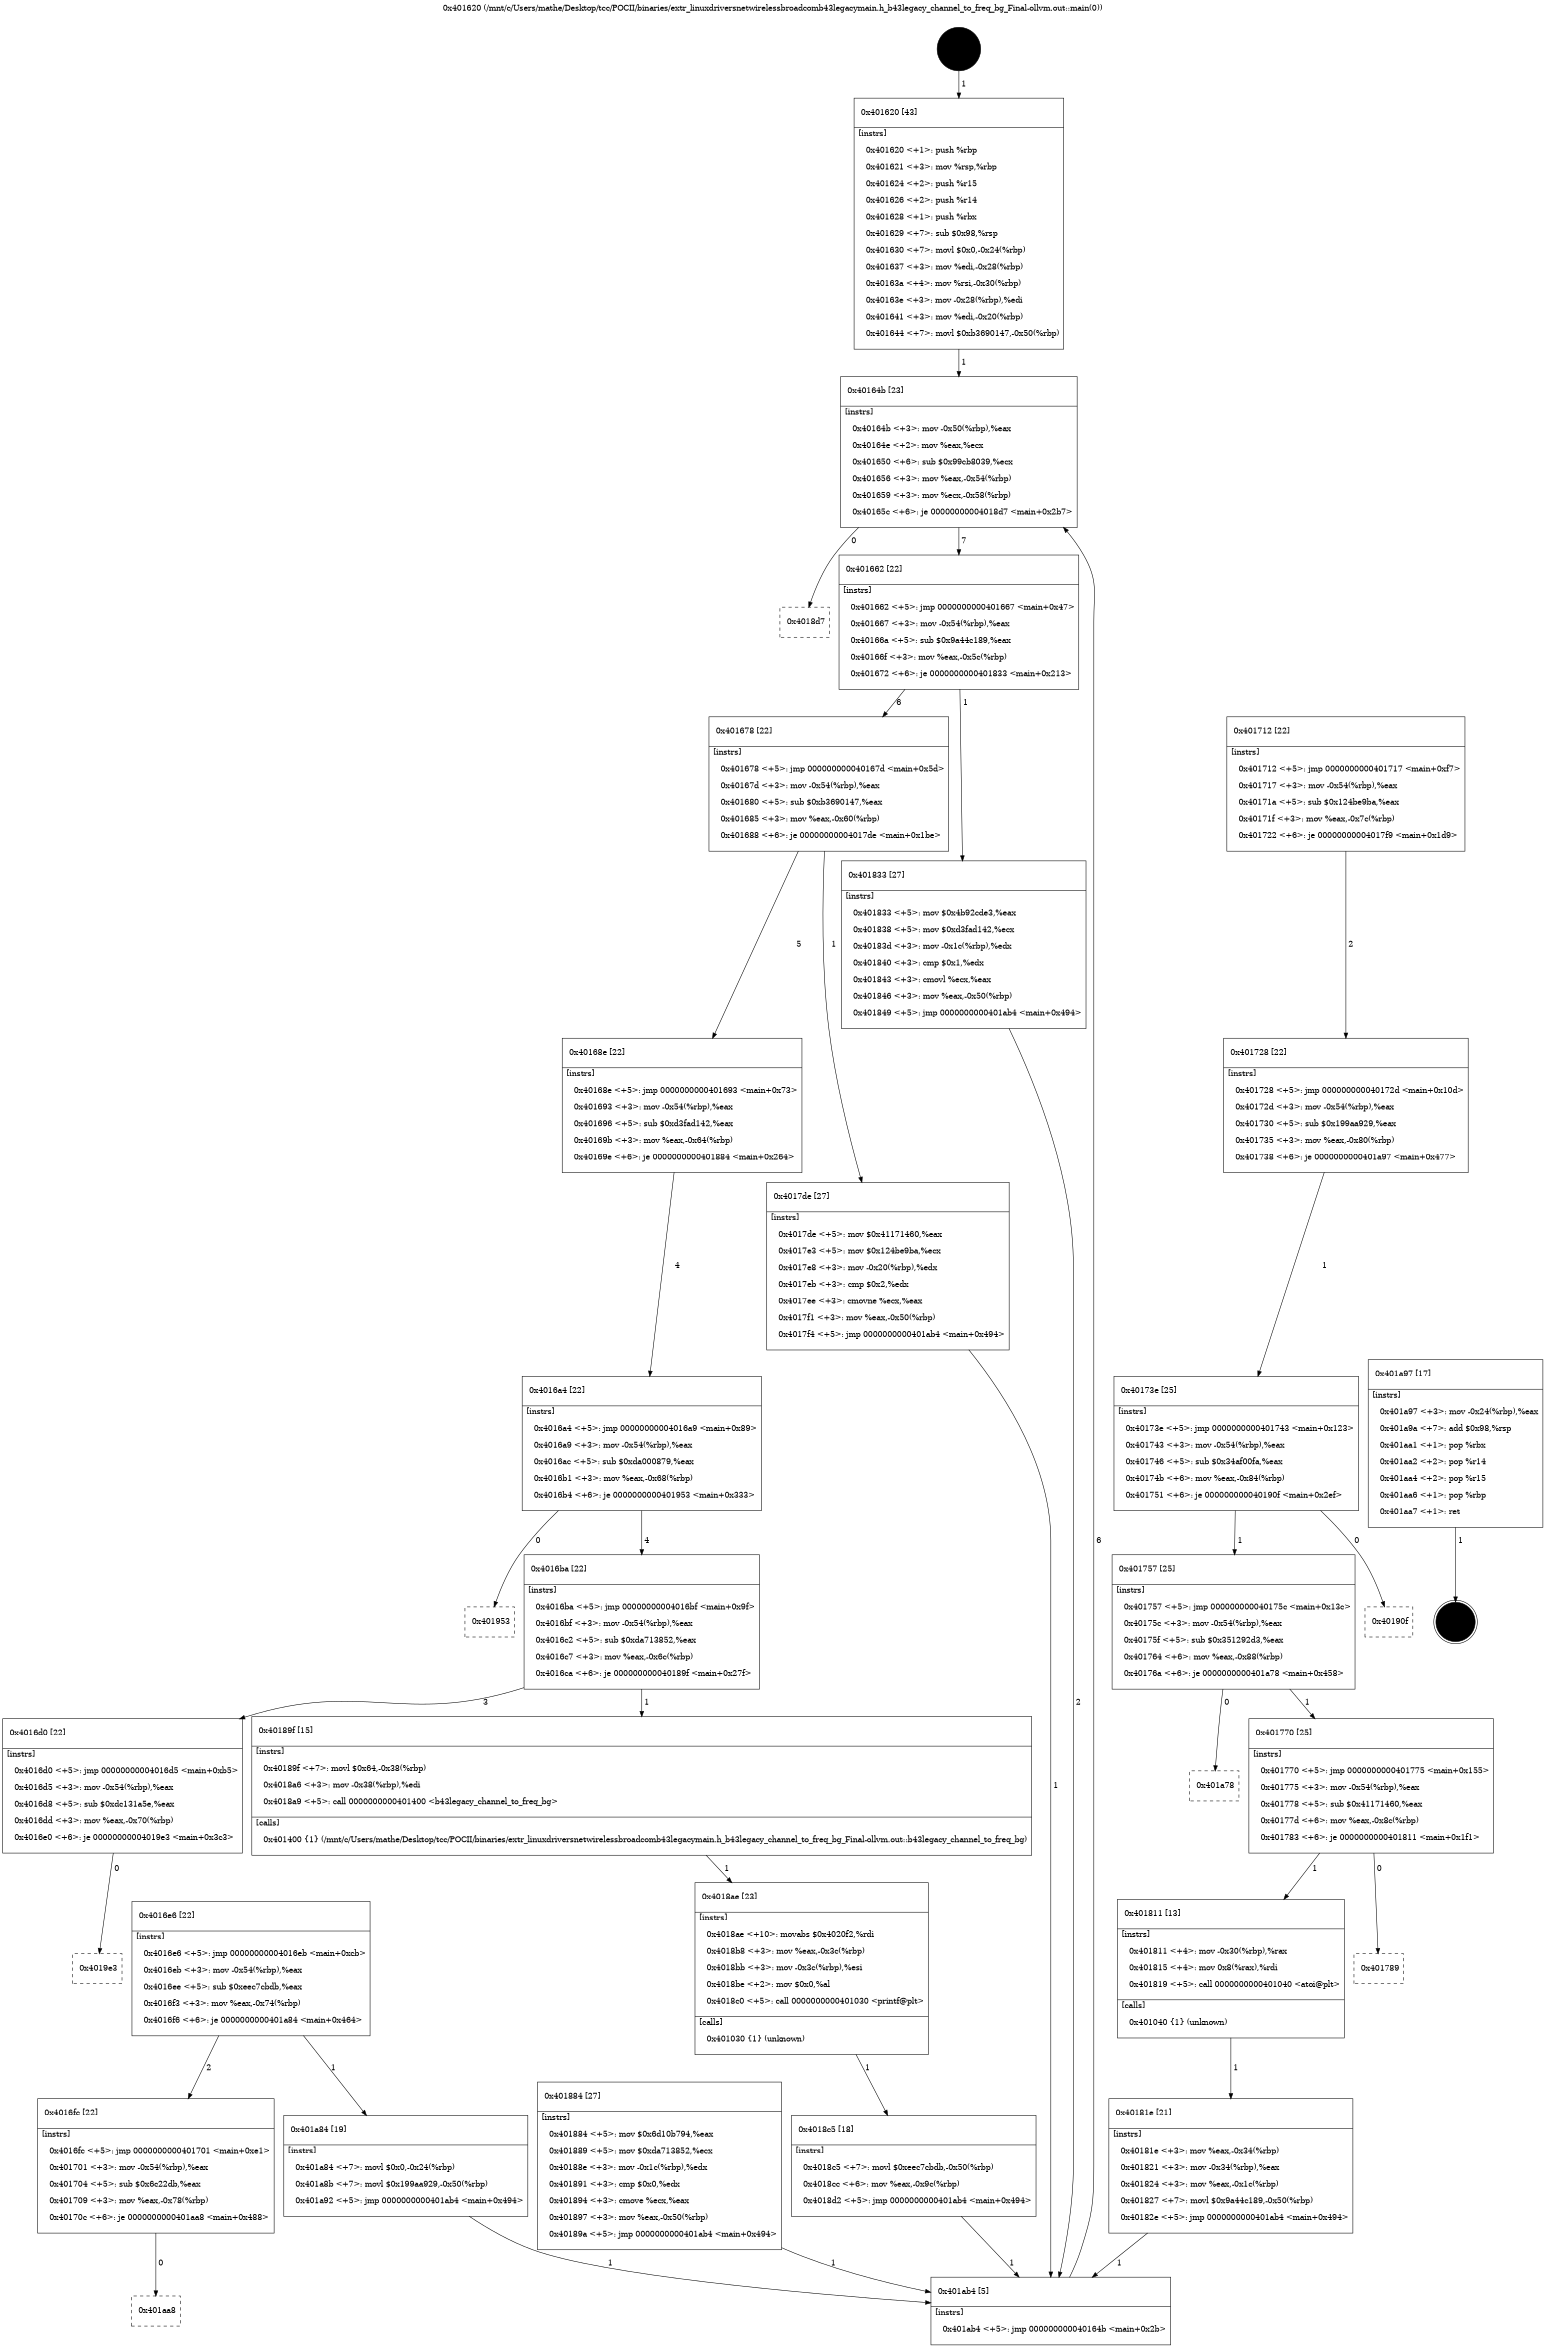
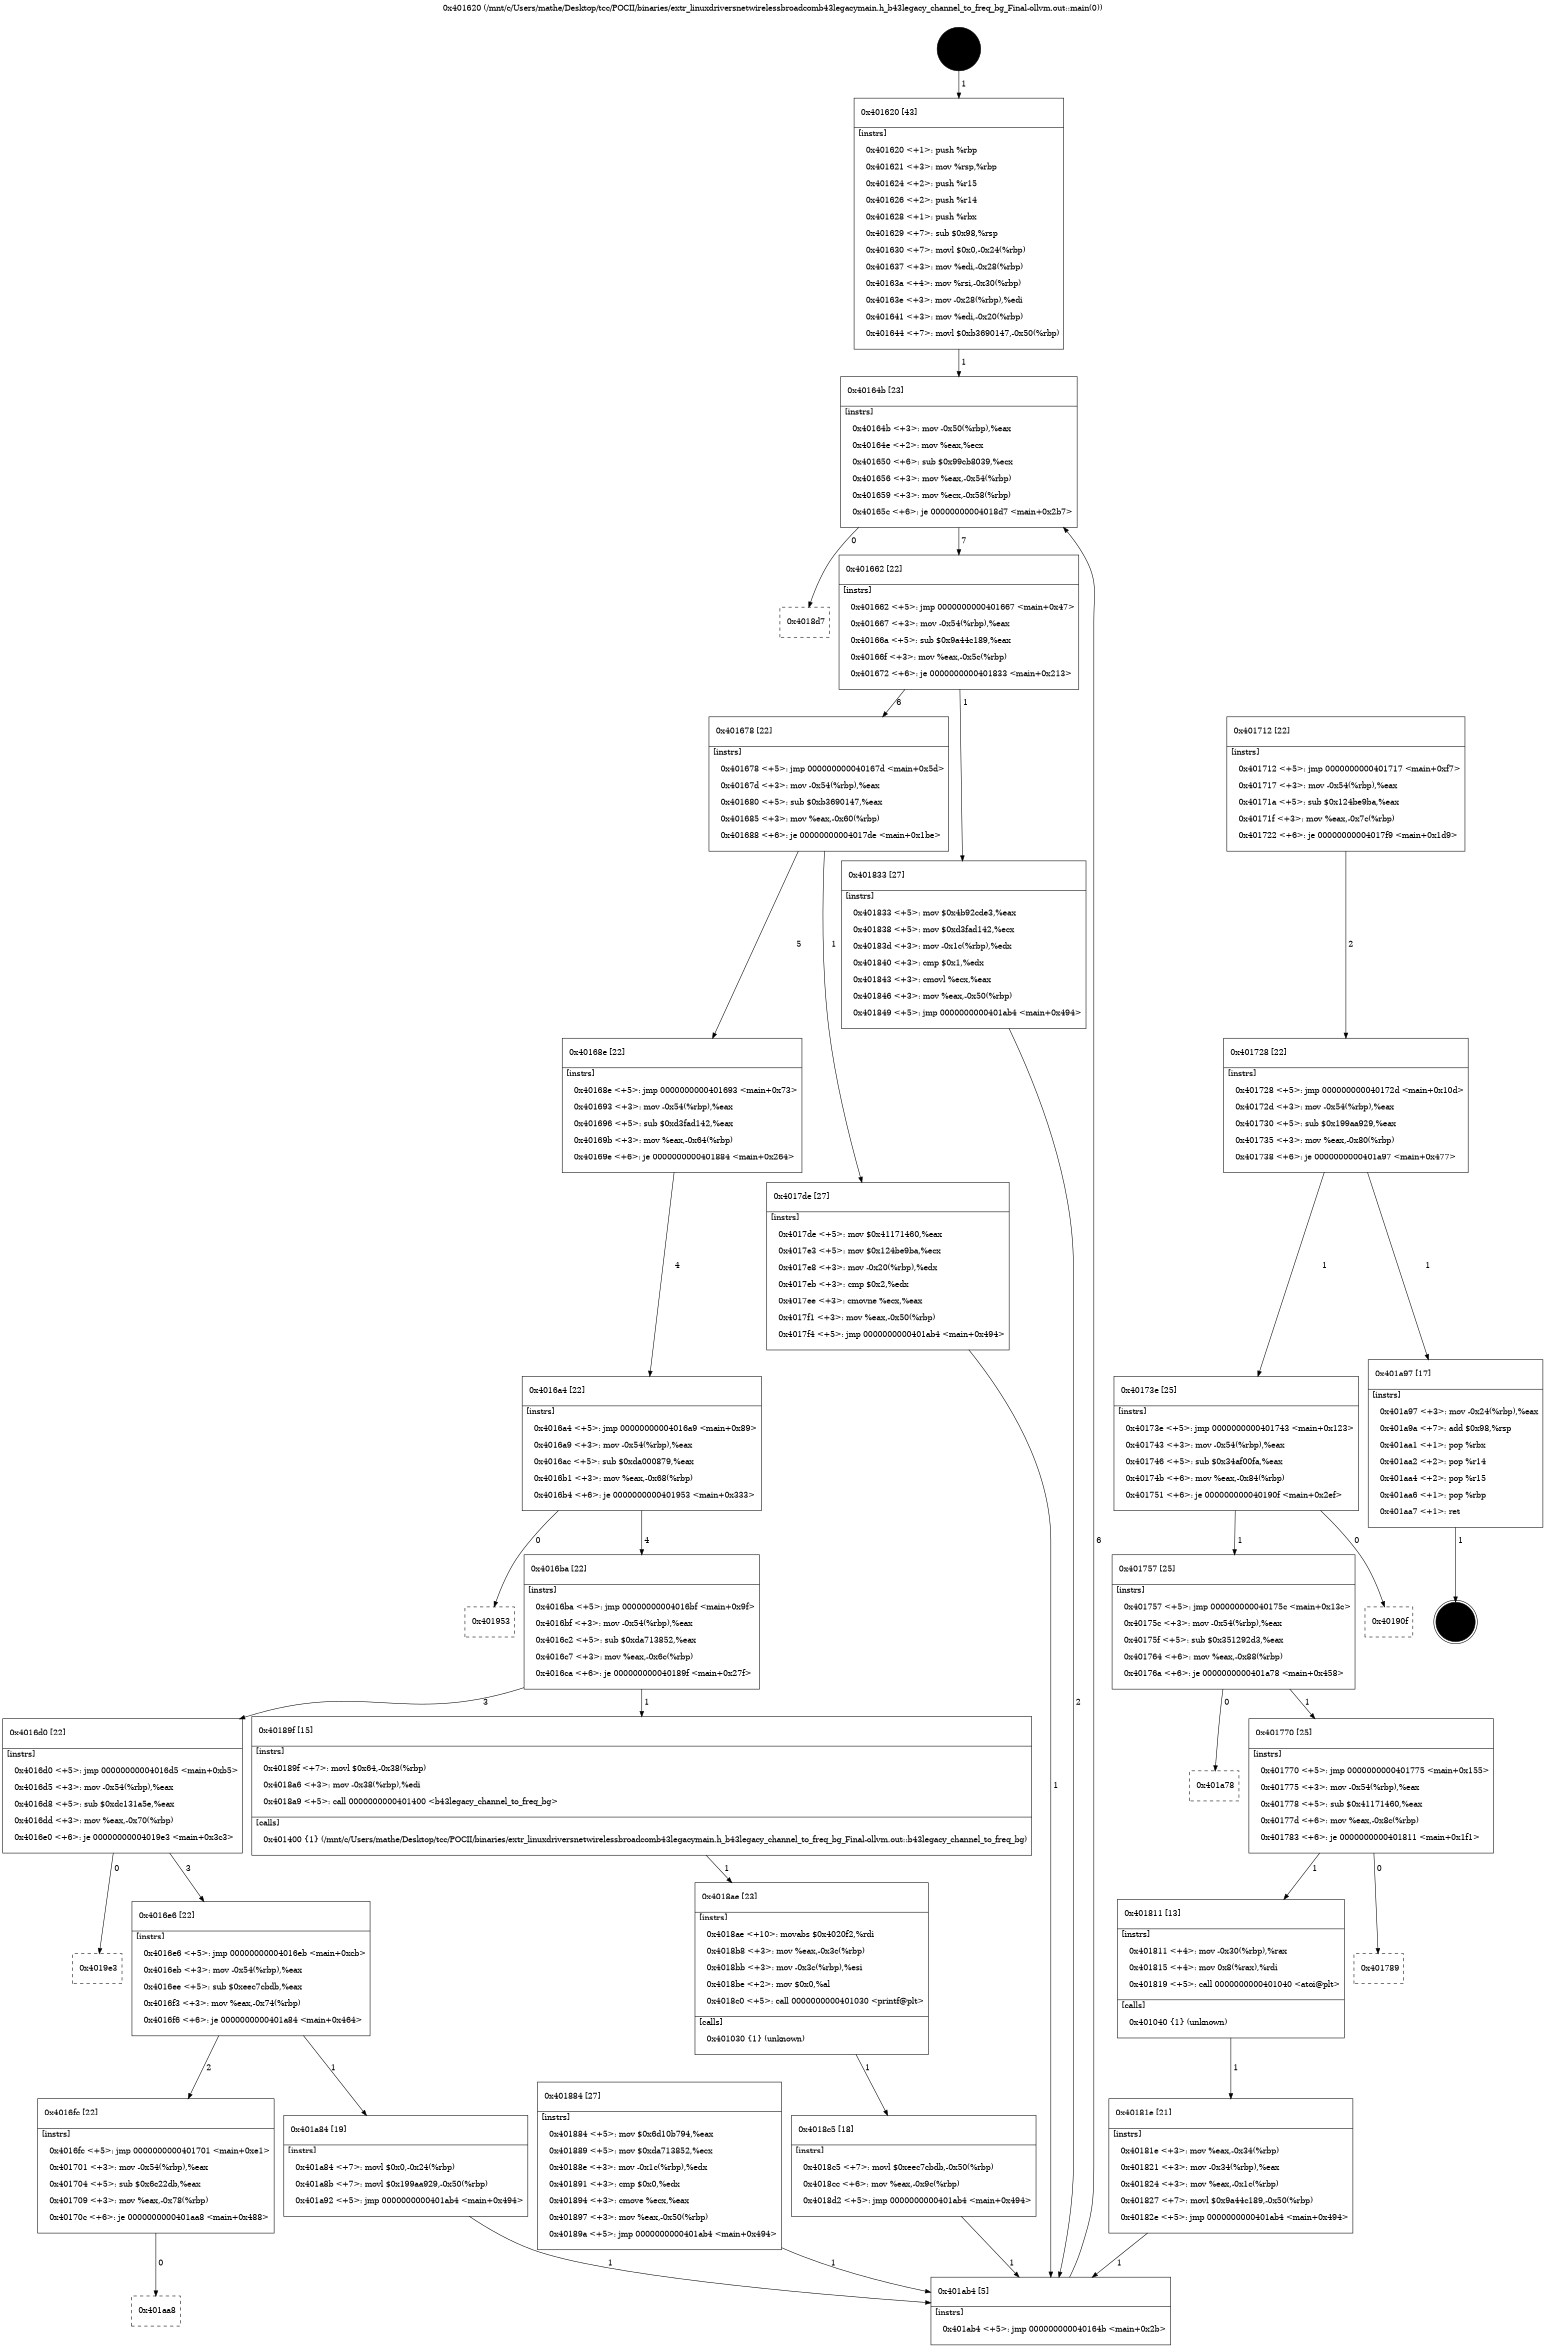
none -> (1397, 1264)
none -> (185, 1875)
